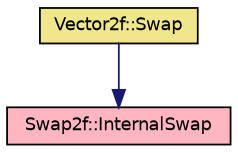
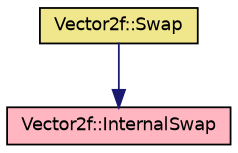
(119, 126) -> (119, 126)
